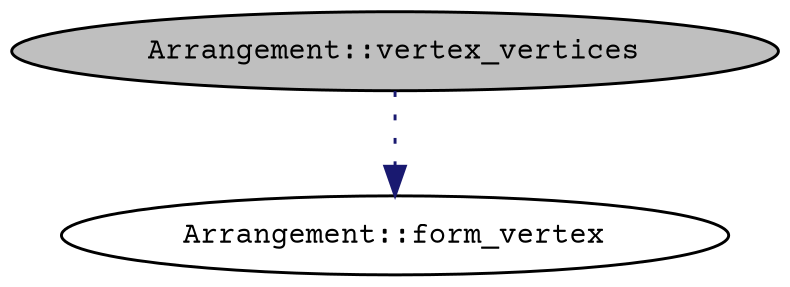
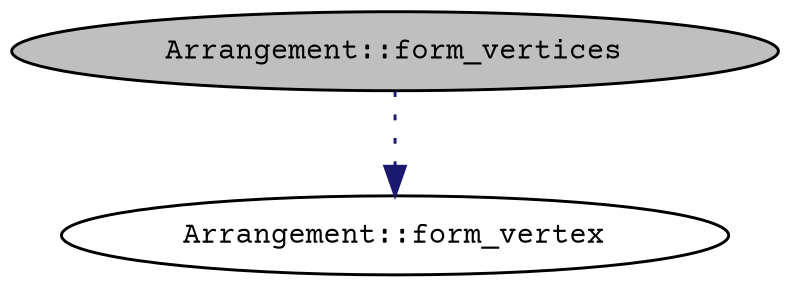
(395, 51) -> (395, 51)
